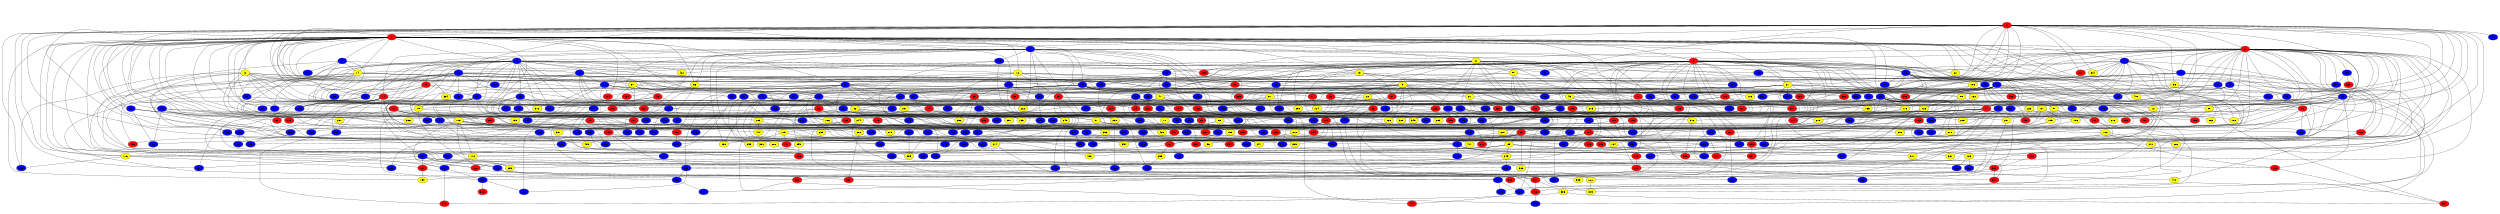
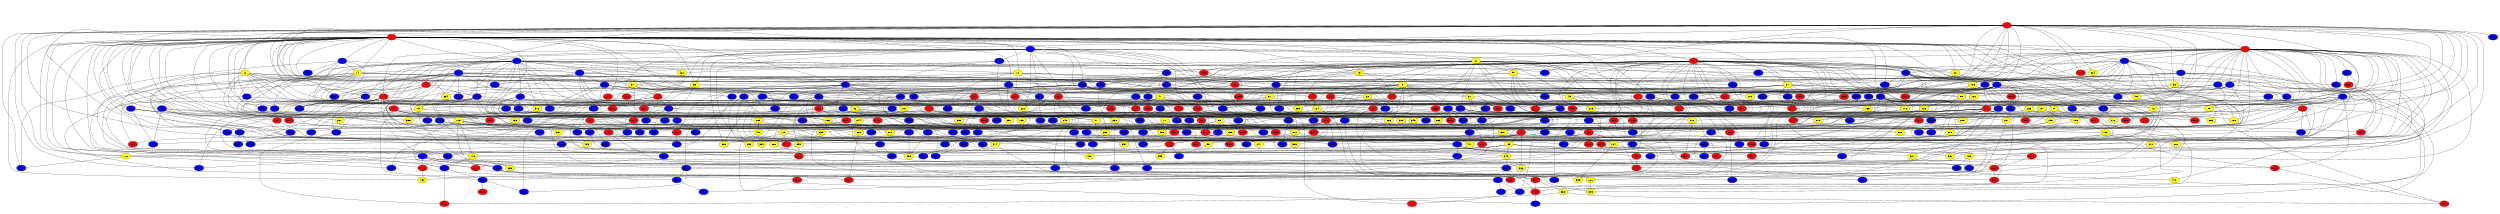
(1470, 87) -> none
(1129, 126) -> (1146, 140)
(1976, 128) -> (1554, 116)
none -> (1598, 161)
